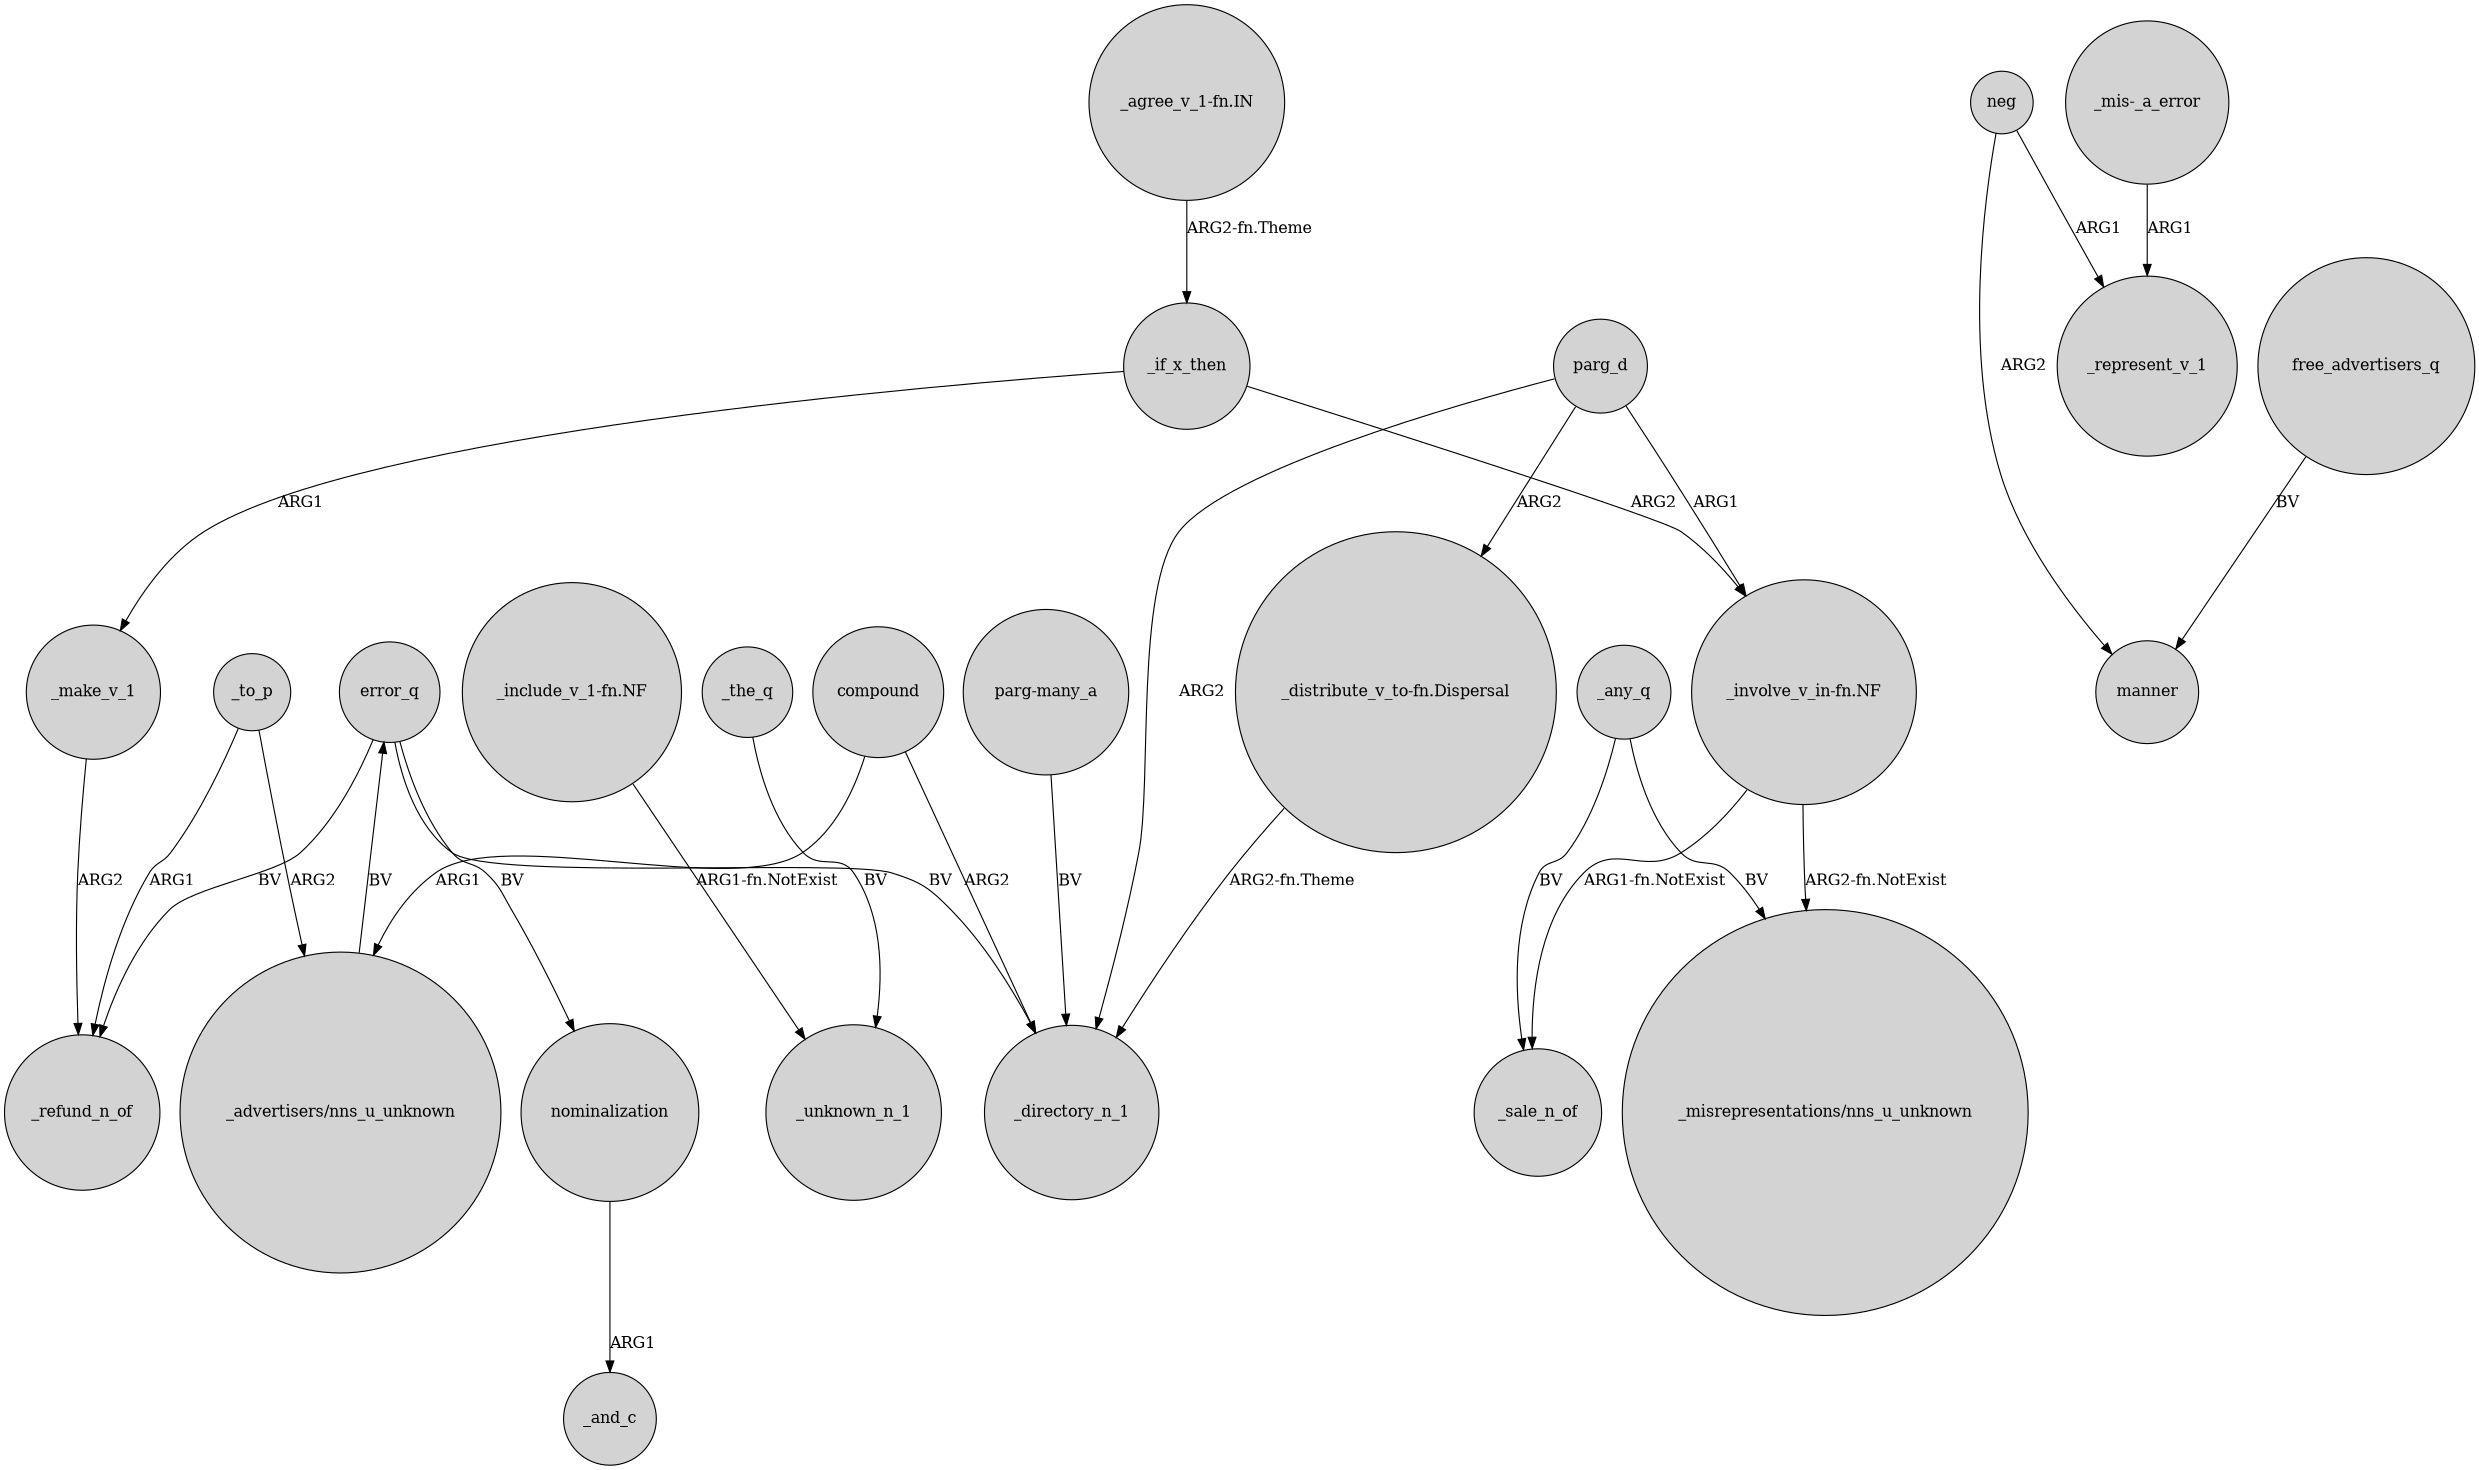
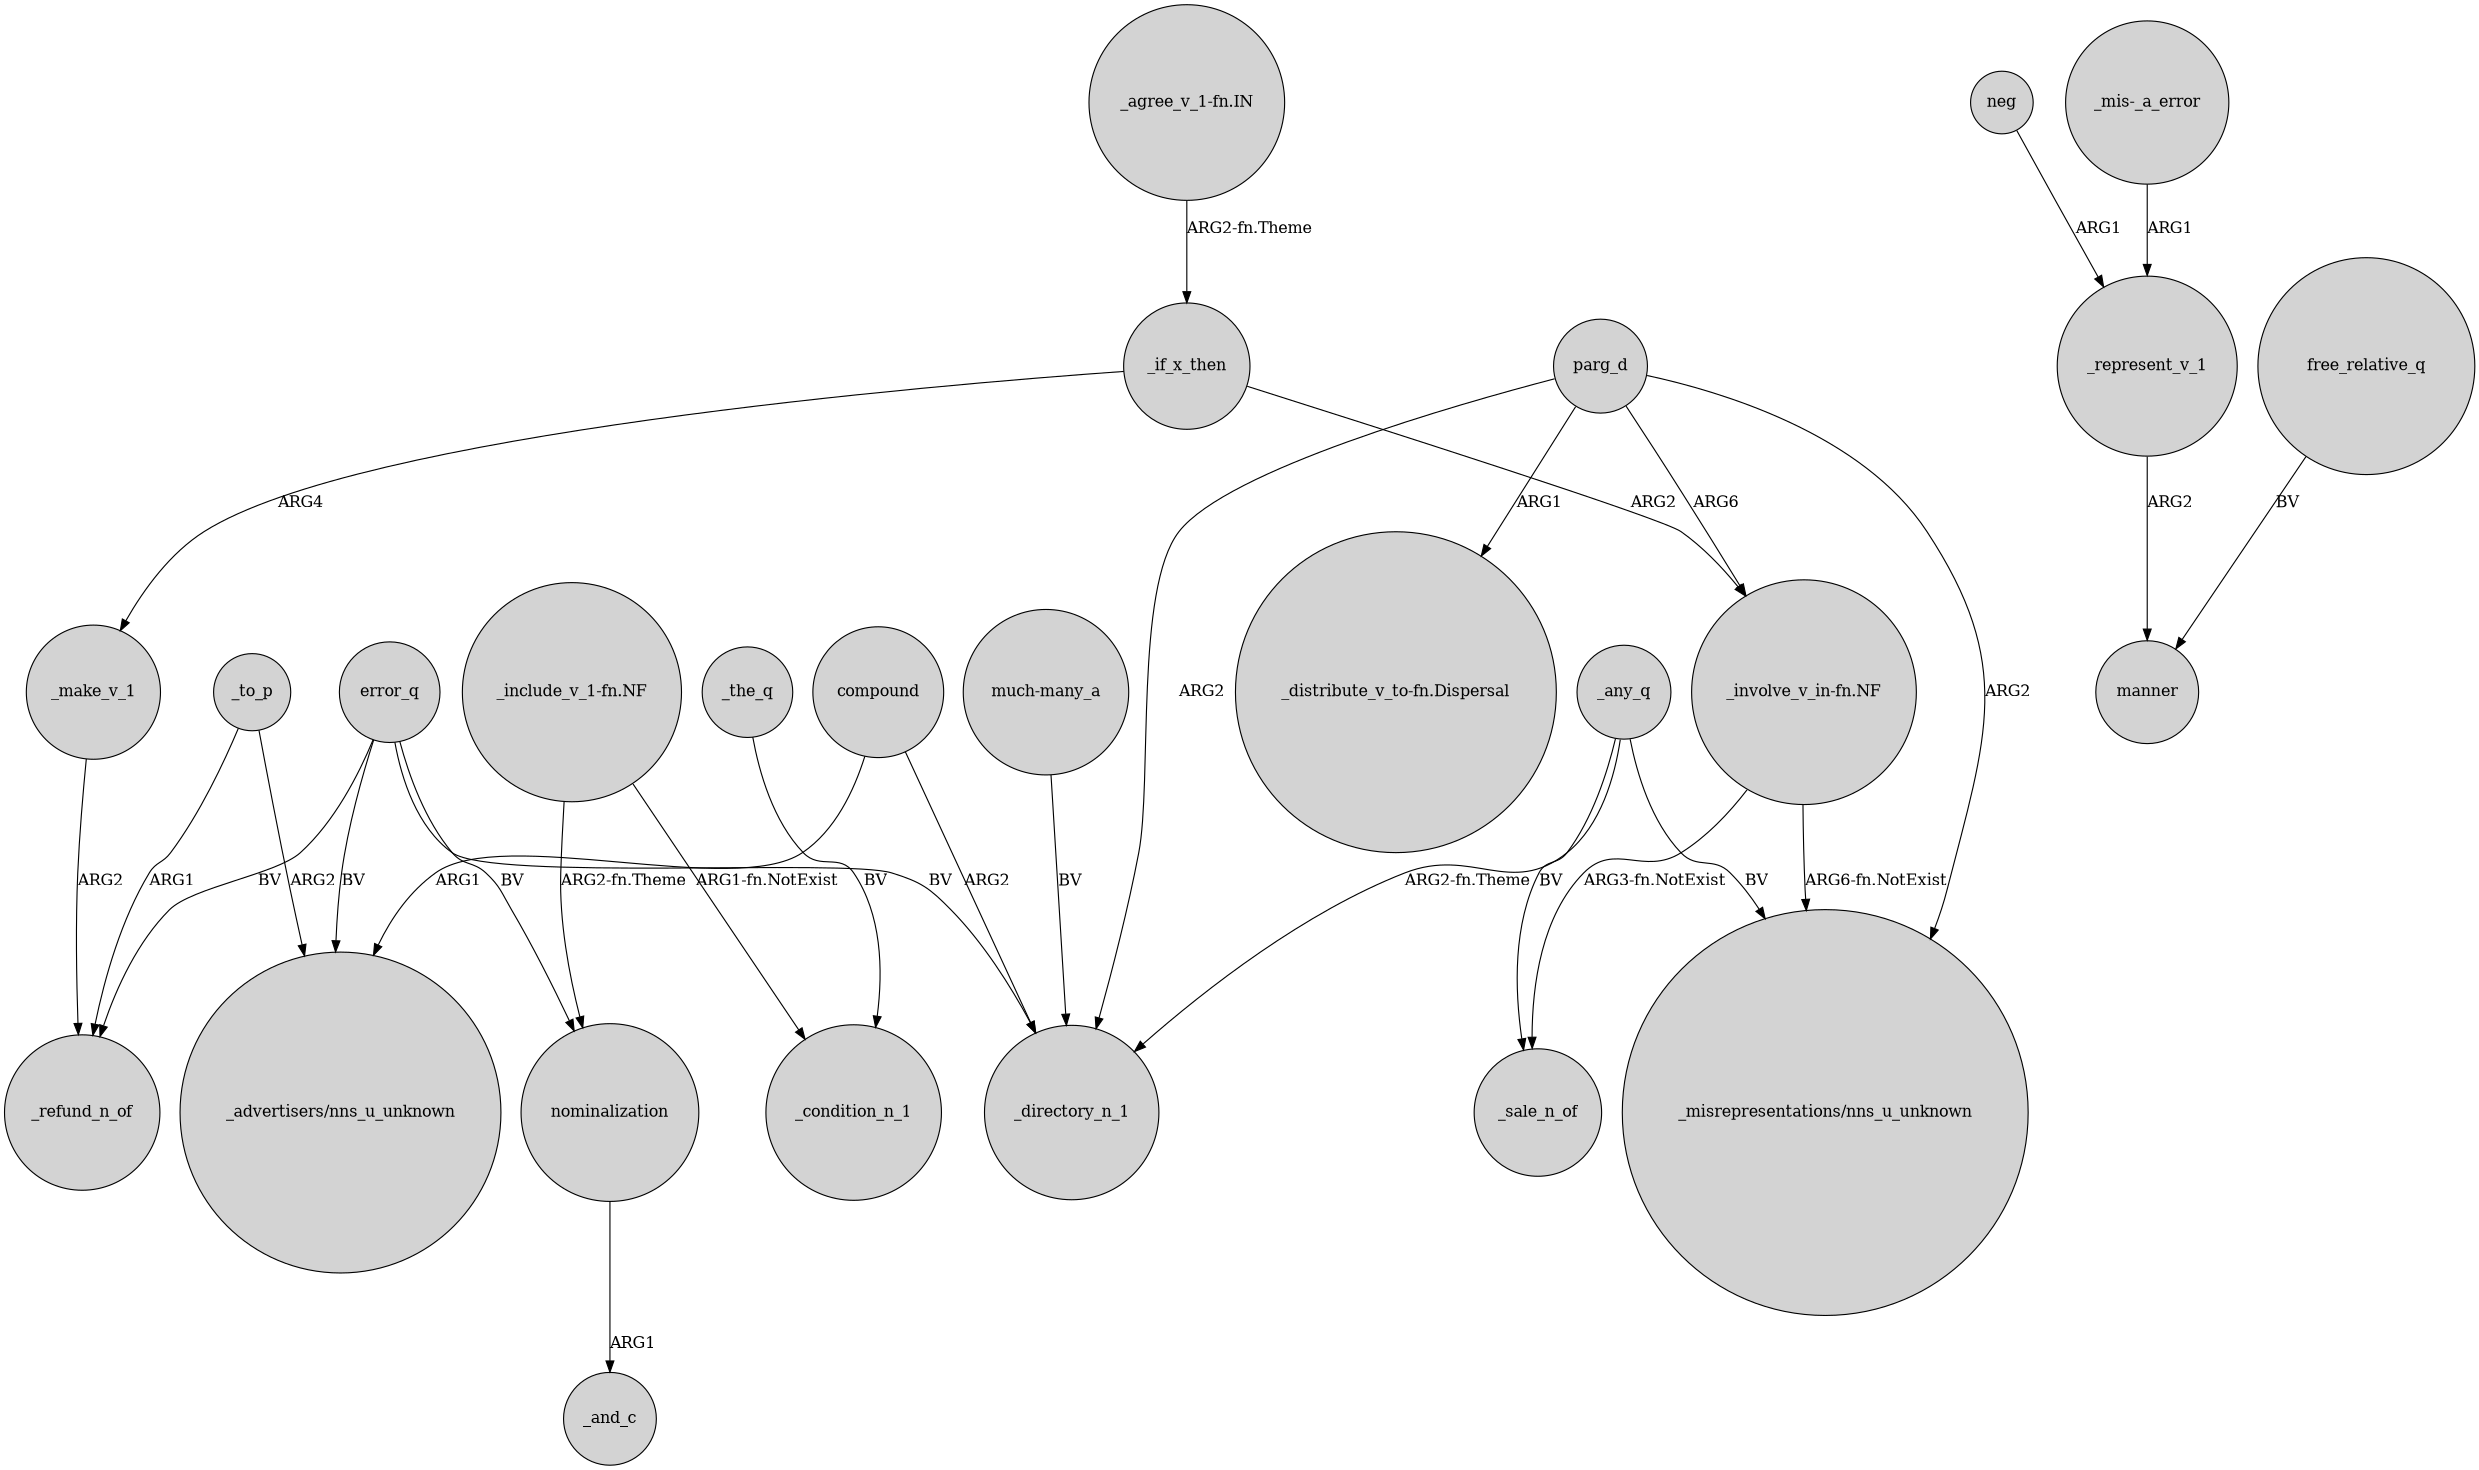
(2366, 366) -> (2366, 366)
(1986, 405) -> (2147, 543)
(301, 503) -> (301, 503)
(1540, 503) -> (1540, 503)
(1716, 503) -> (1716, 503)
none -> (1949, 569)
(1046, 692) -> (1046, 692)
(371, 853) -> (347, 839)
(1655, 881) -> (1655, 881)
(1876, 881) -> (1876, 881)
none -> (562, 910)
(1198, 914) -> (1397, 877)
(854, 1113) -> (854, 1113)
